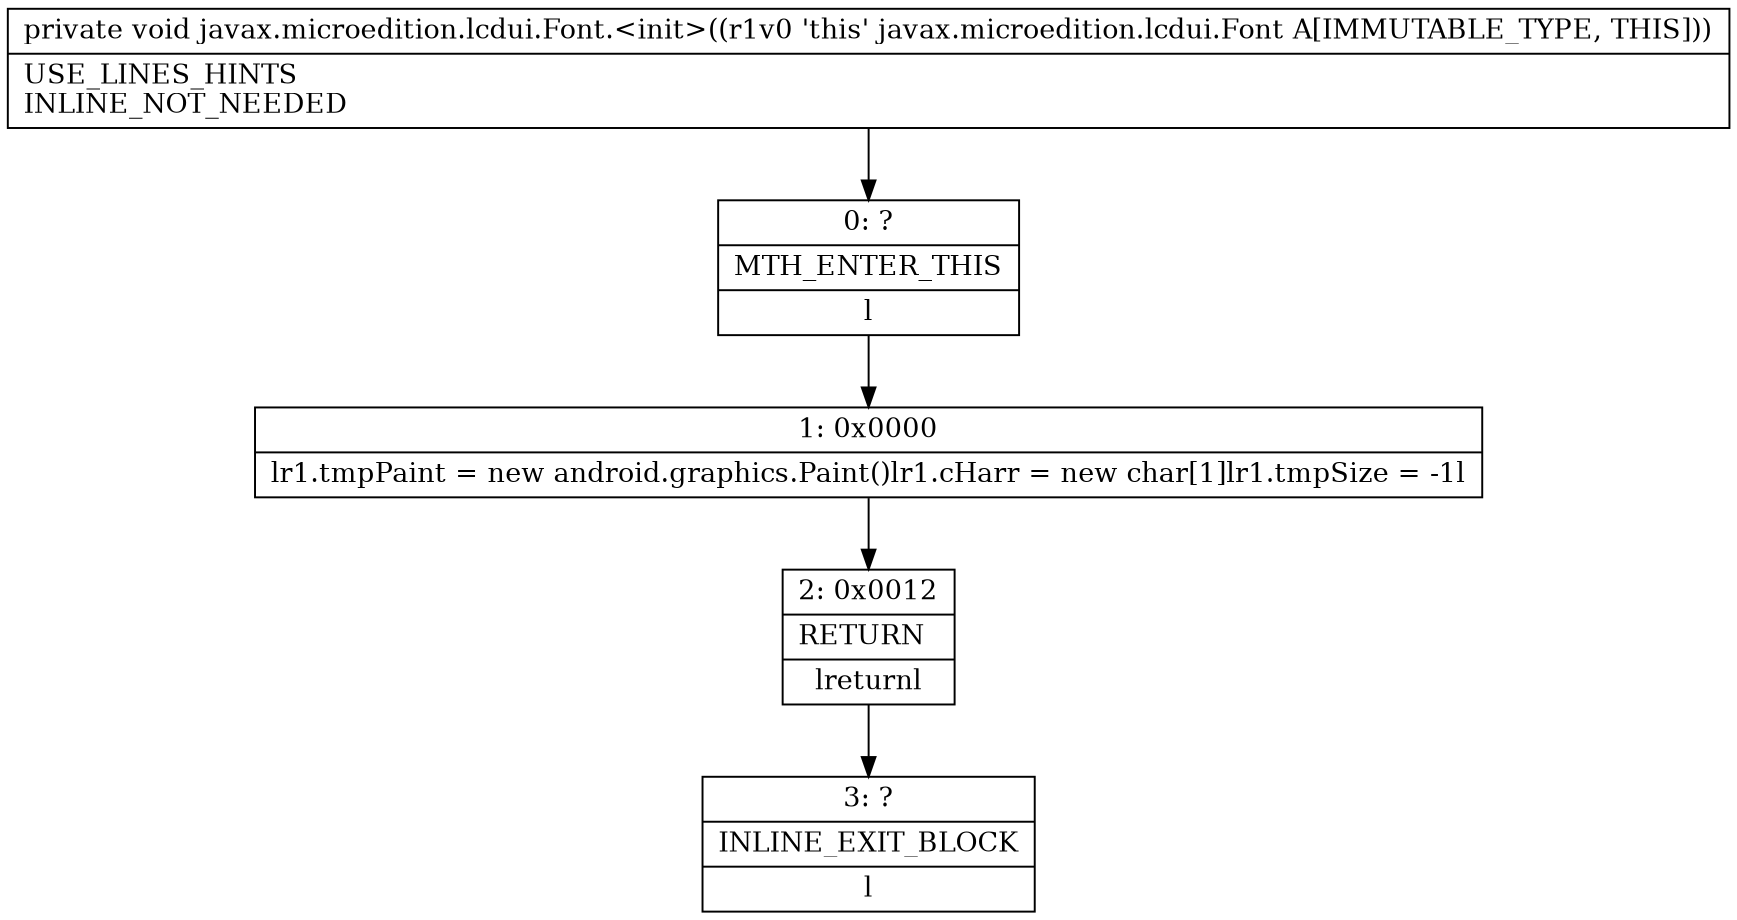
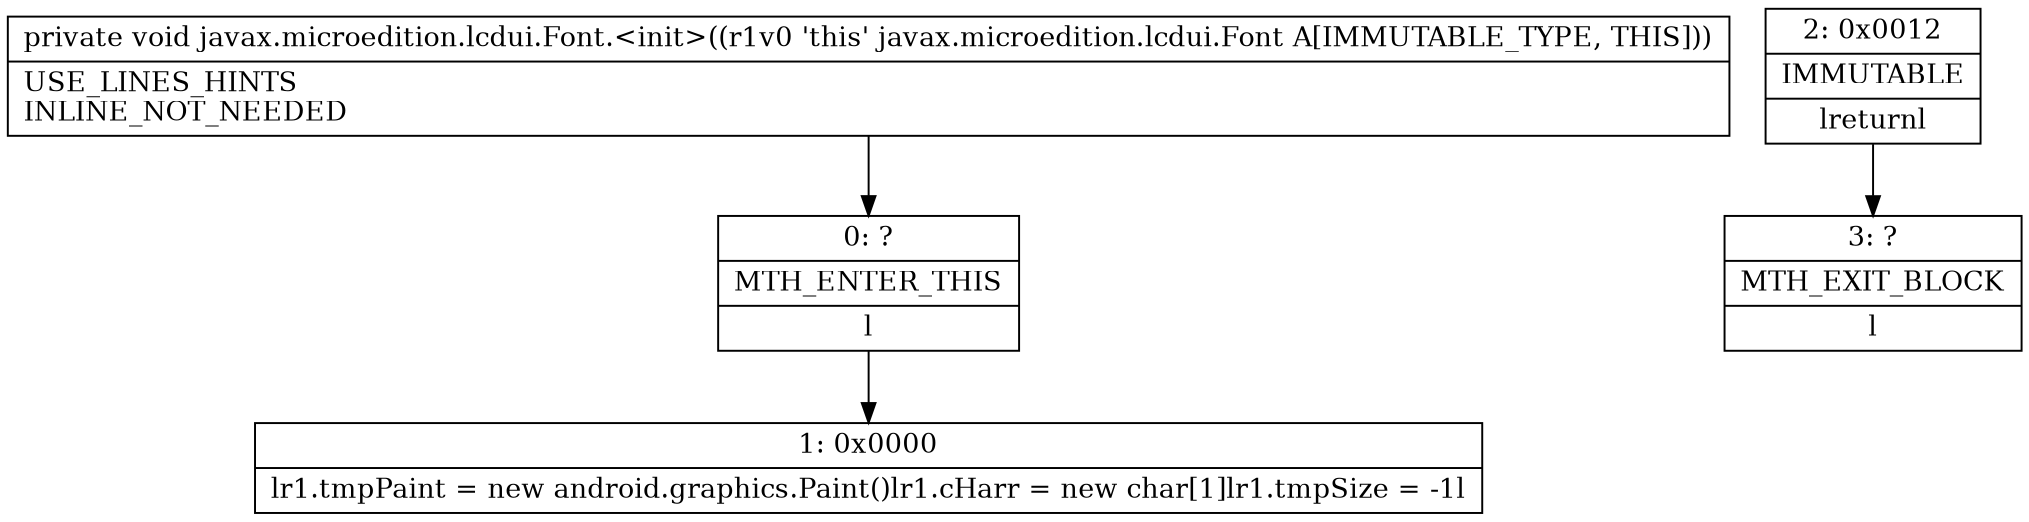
(869, 524) -> none
(862, 636) -> (1873, 75)
(869, 843) -> (1873, 282)
